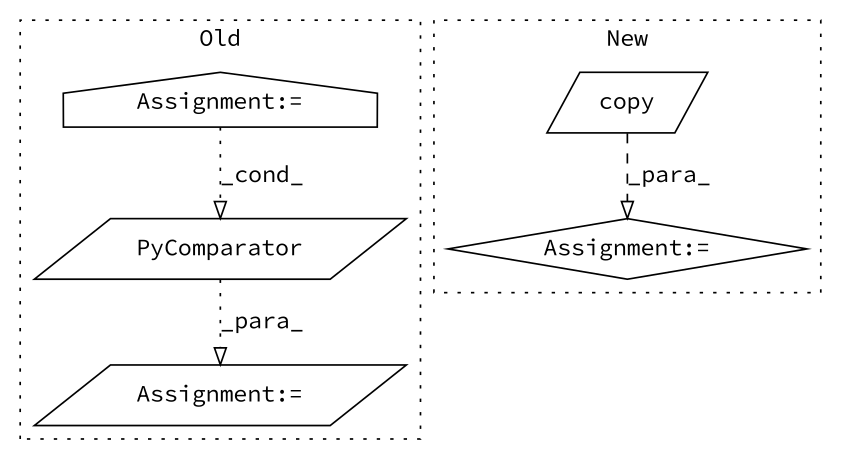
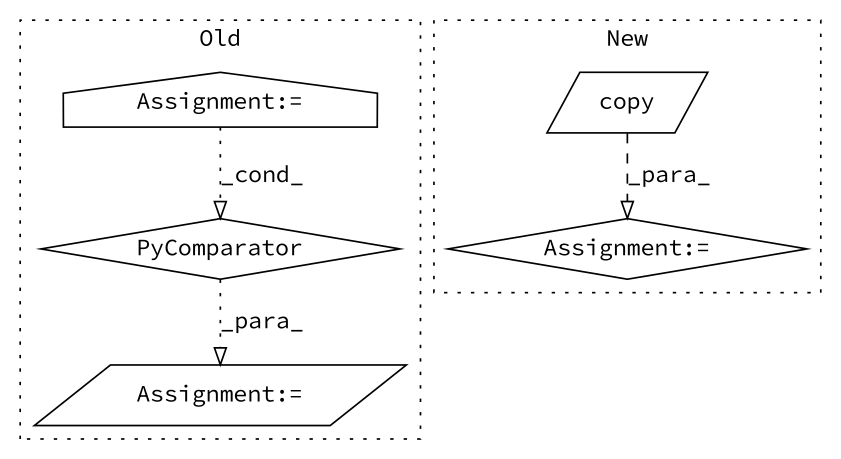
(220, 249) -> (220, 249)
